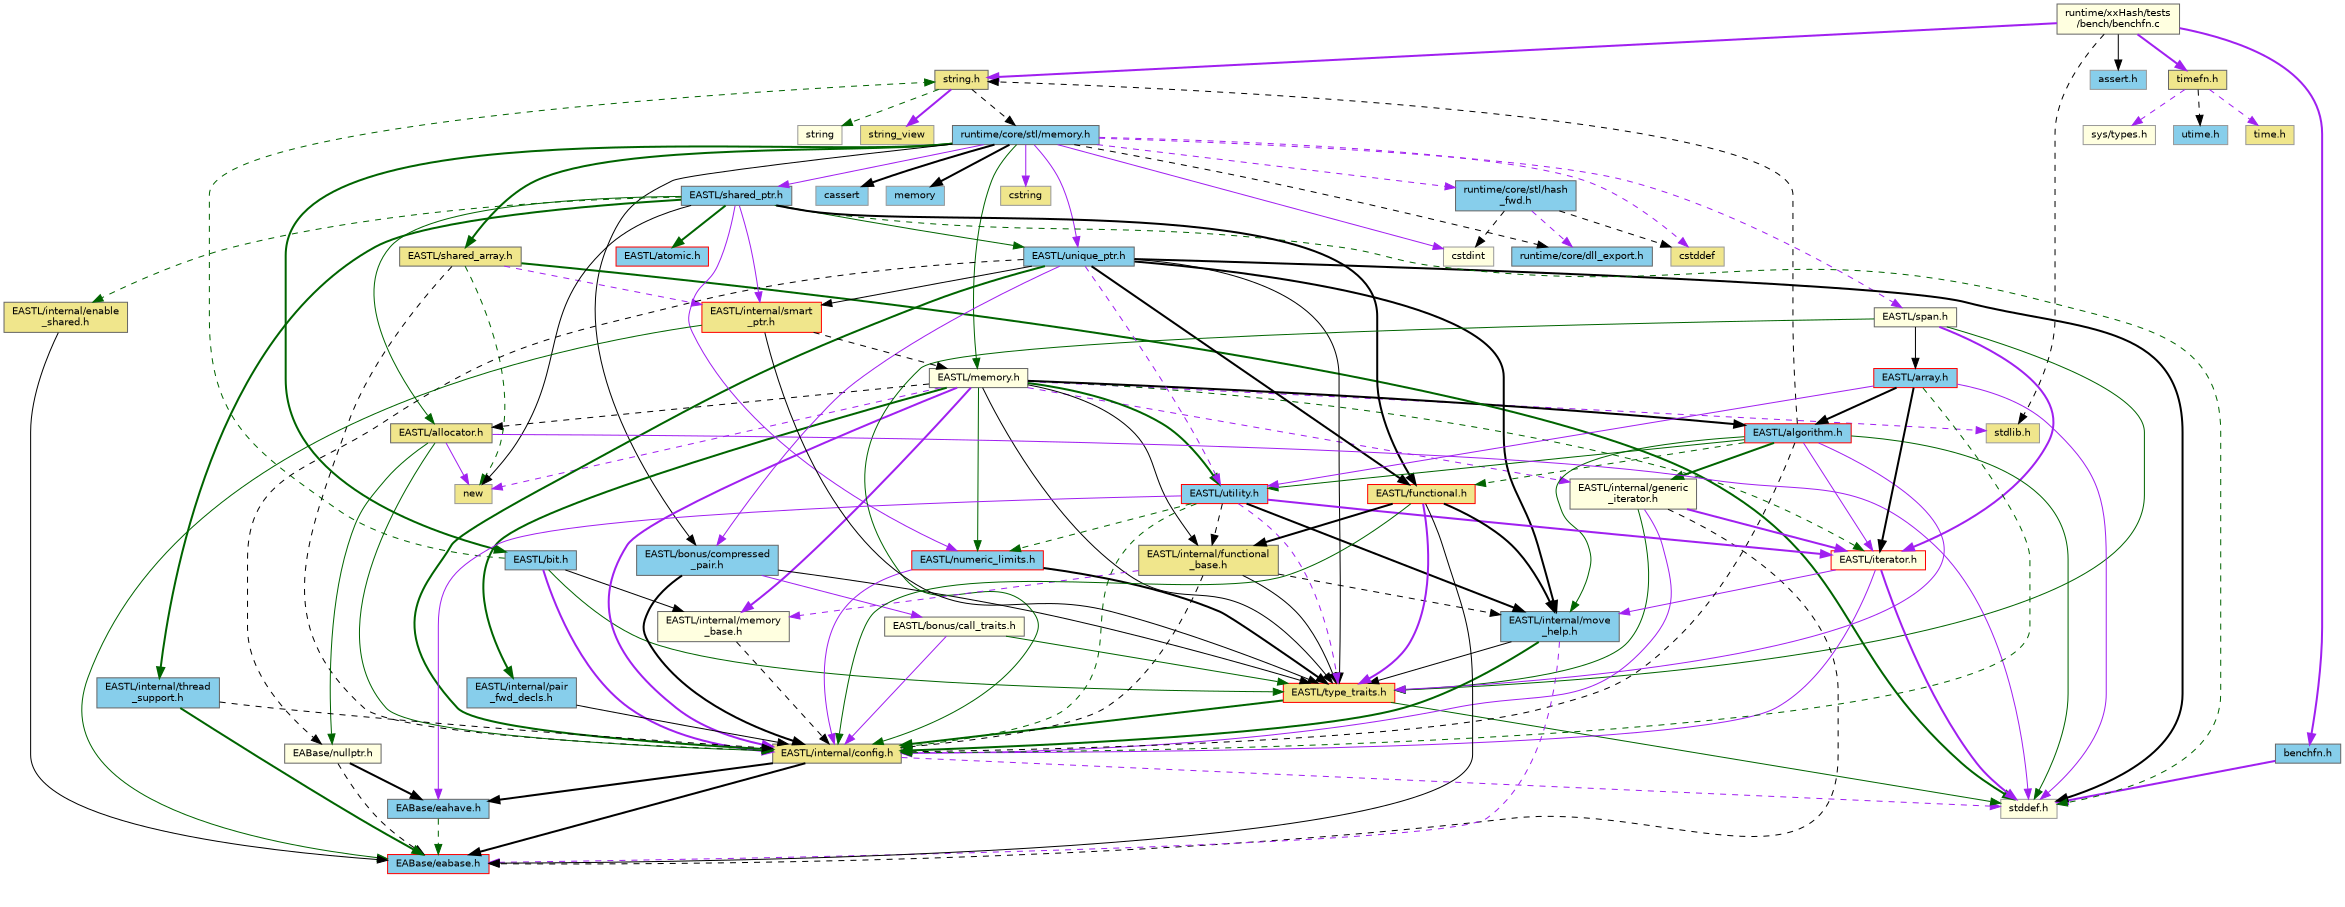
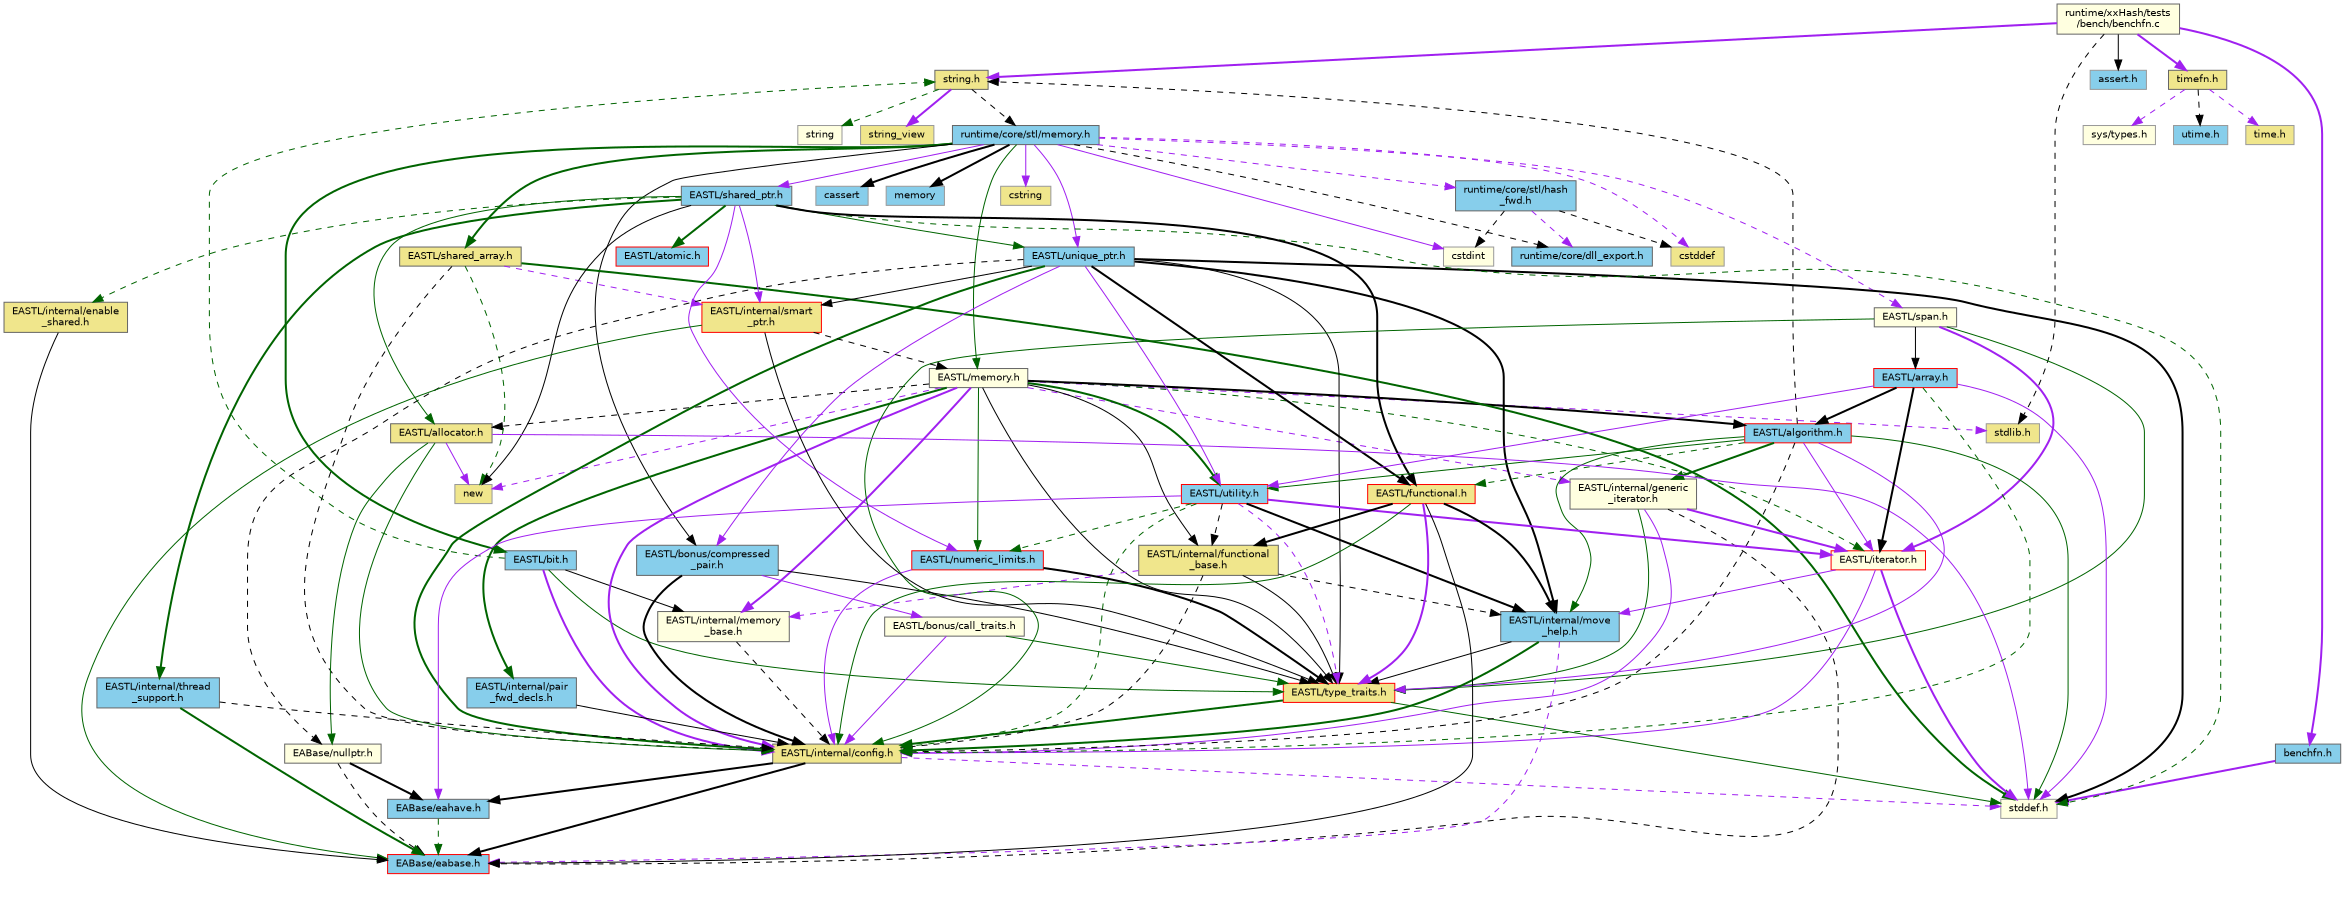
(1154, 369) -> (1154, 369)
